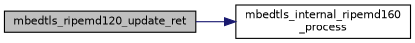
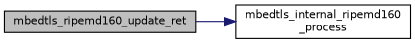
(100, 22) -> (100, 22)
